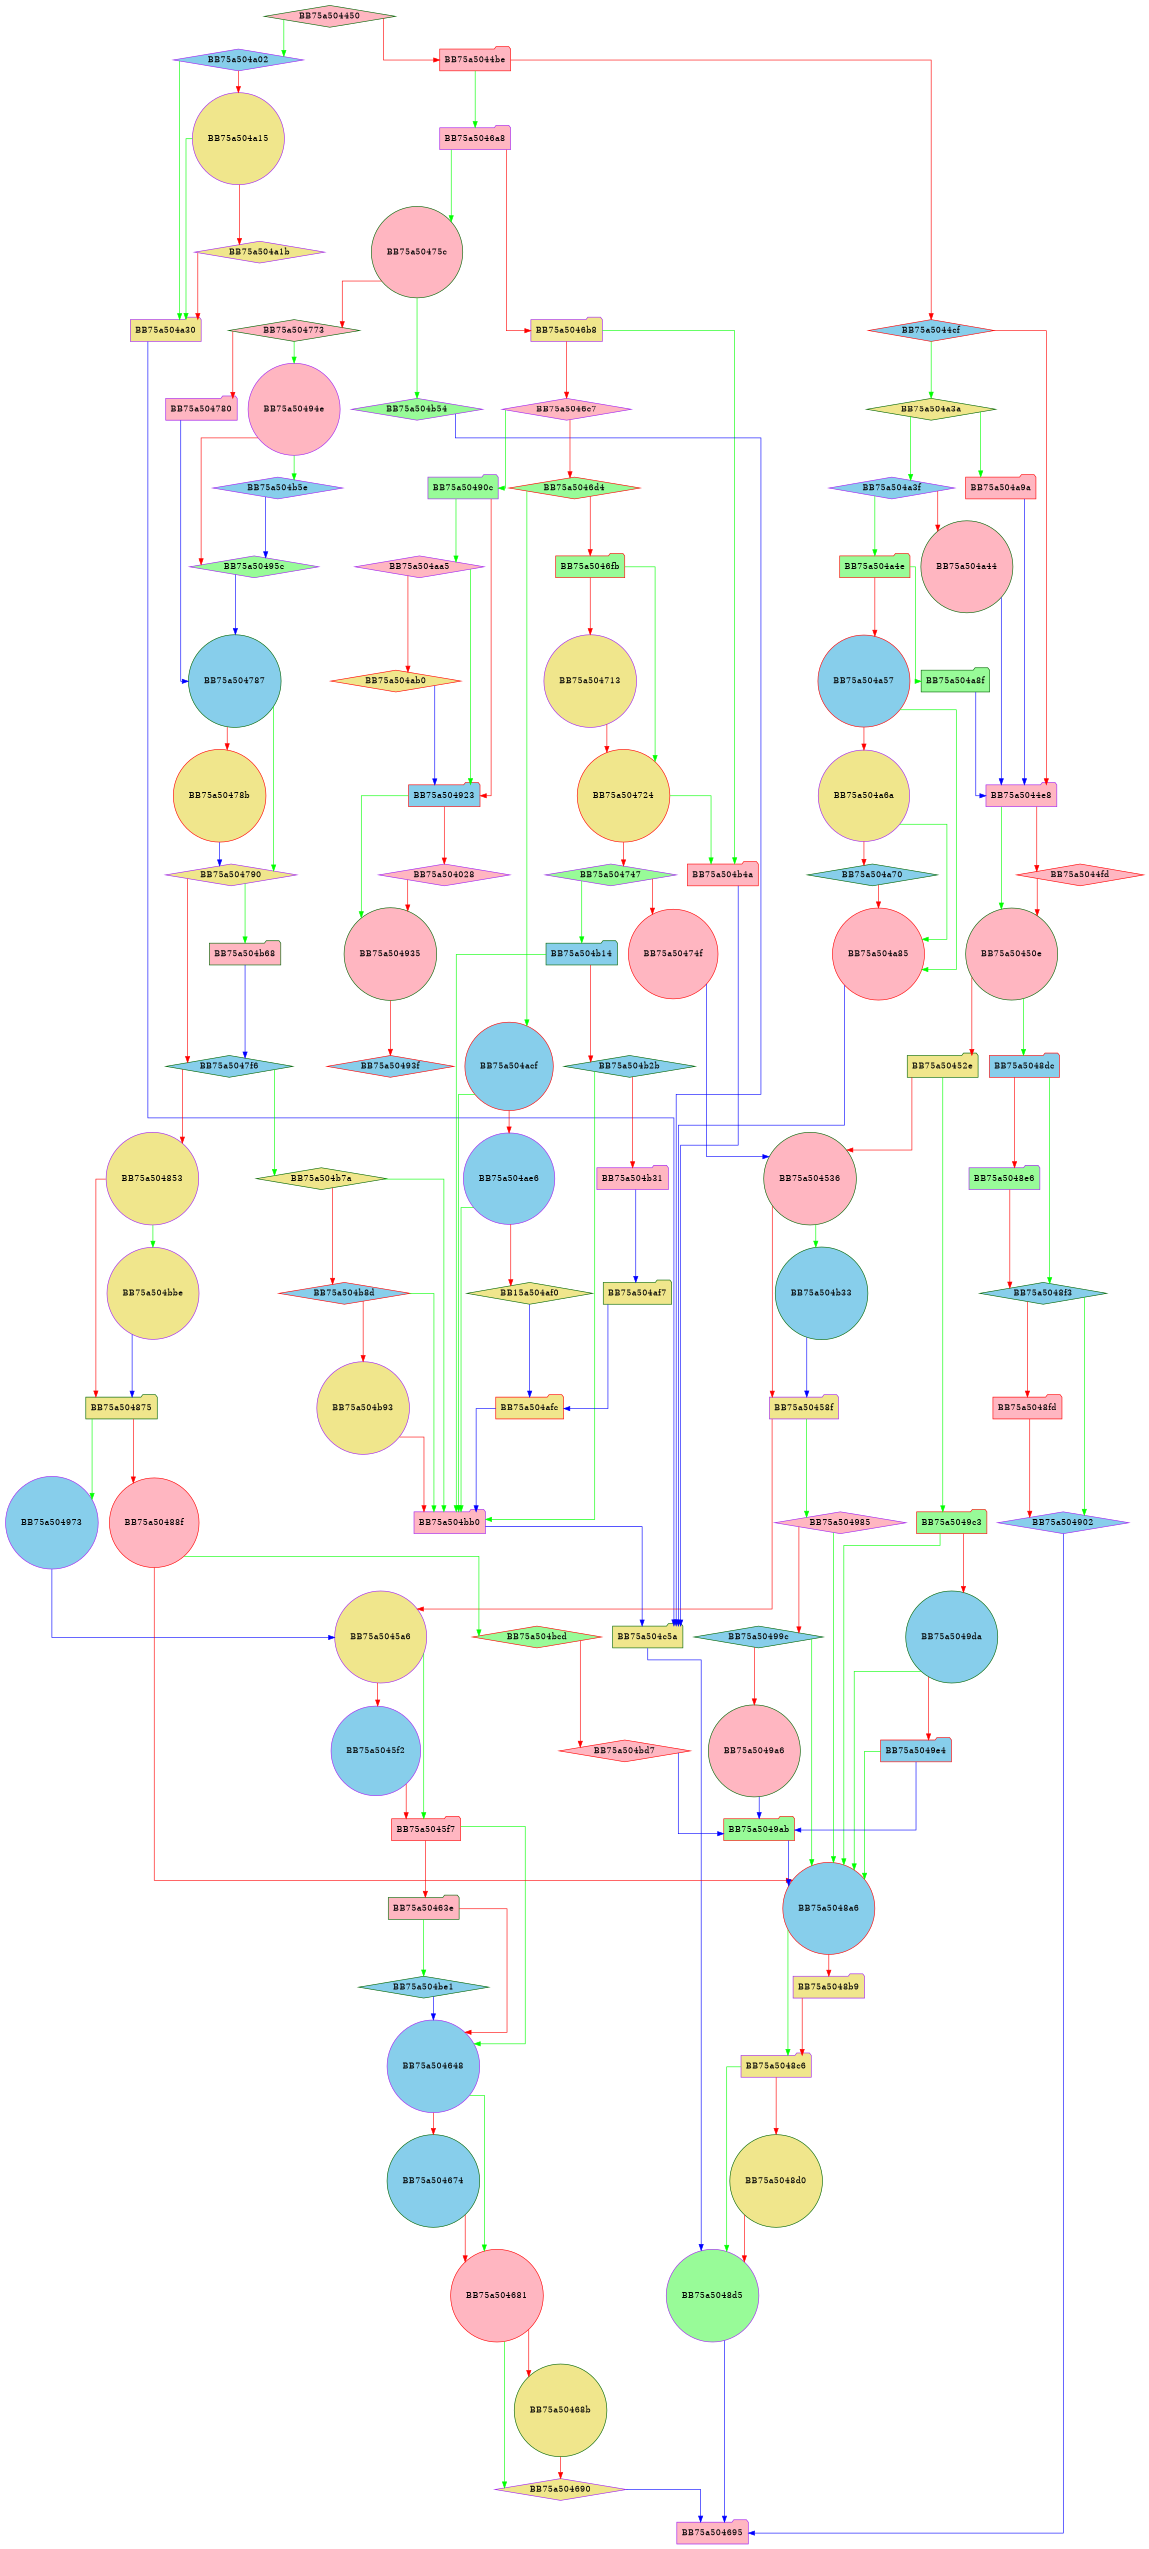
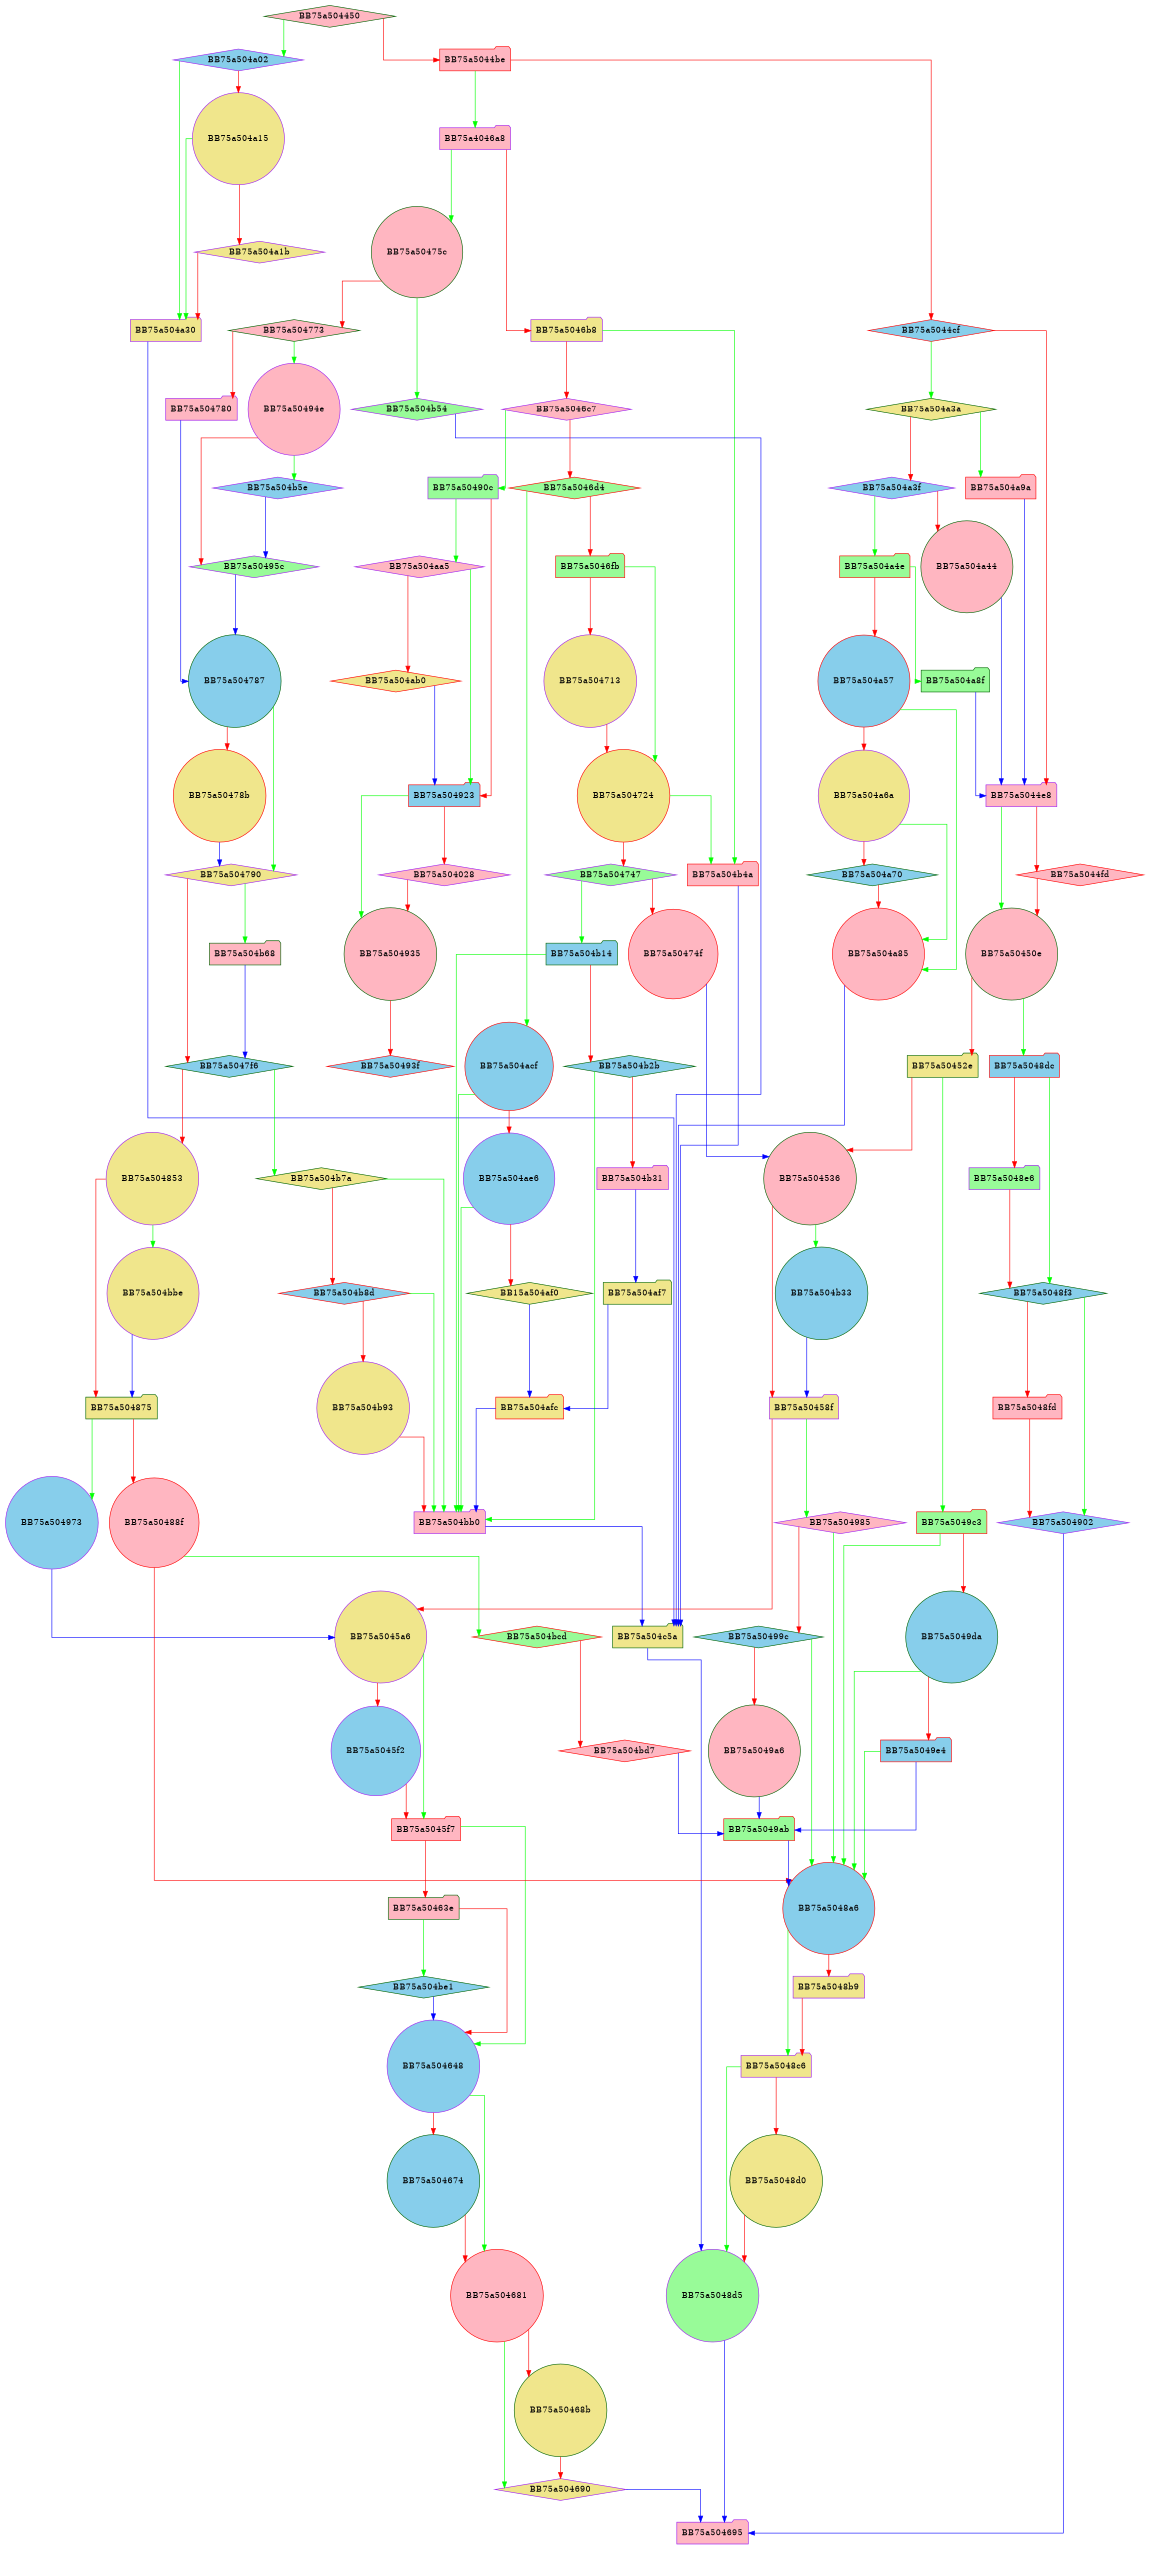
(475, 139) -> (475, 139)
(911, 446) -> (911, 446)
